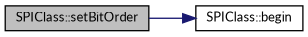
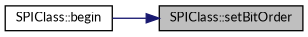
(166, 18) -> (129, 18)
